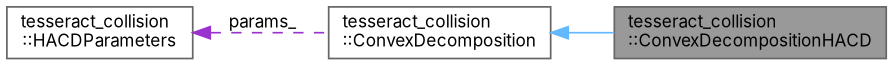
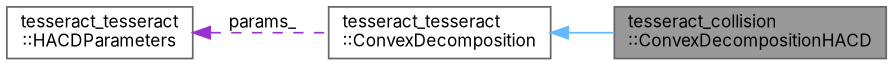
(100, 33) -> (100, 33)
(440, 33) -> (440, 33)
